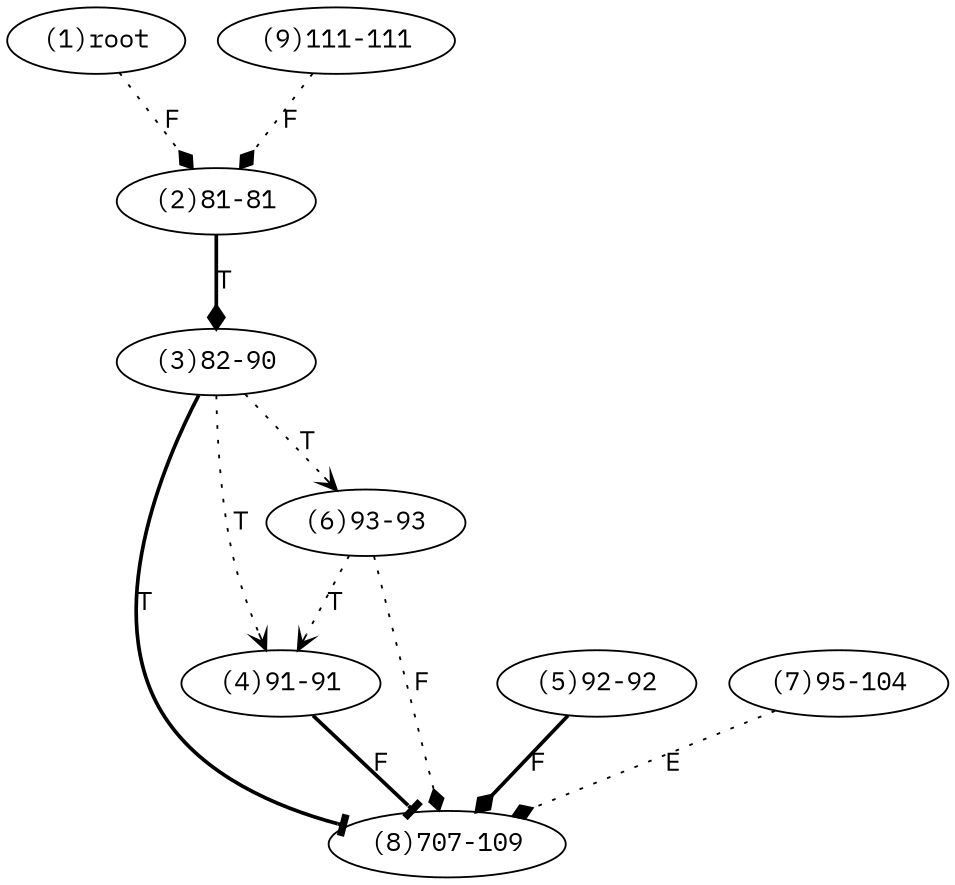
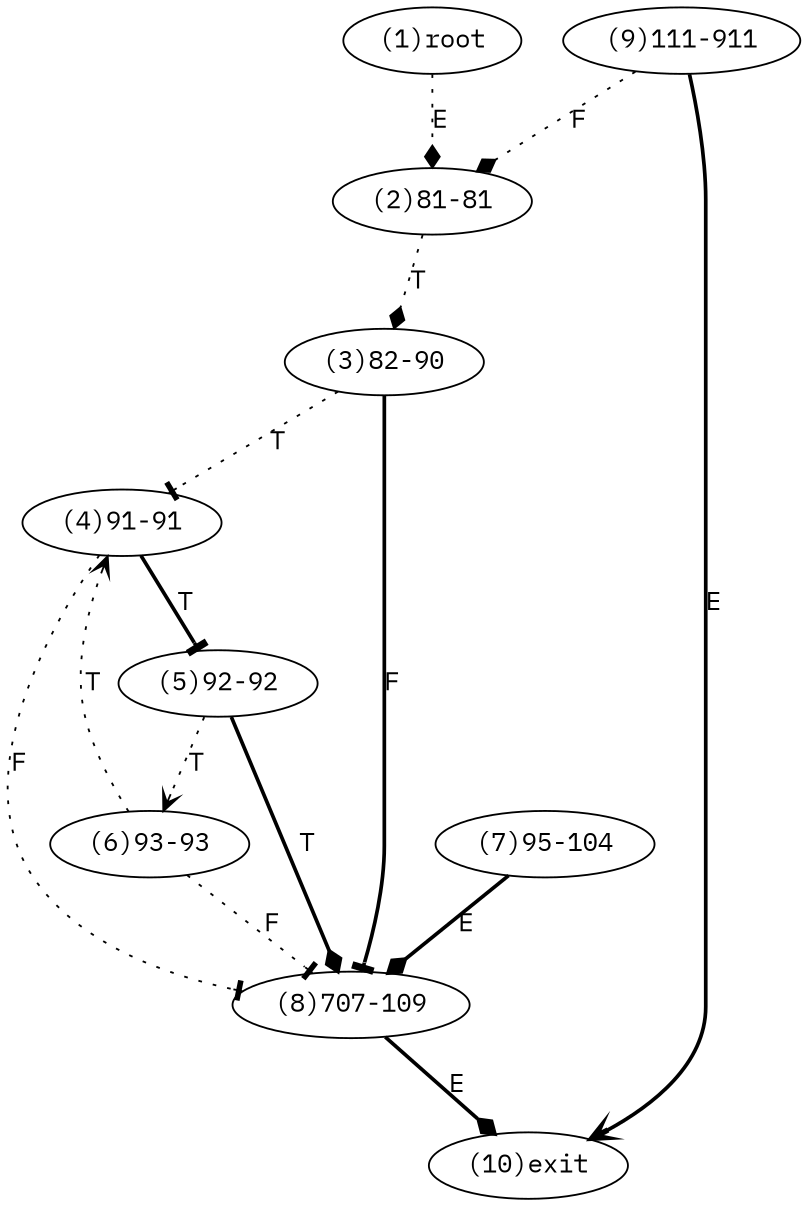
(336, 41) -> (682, 41)
(173, 121) -> (441, 121)
(216, 271) -> (412, 271)
(285, 436) -> (188, 756)
(226, 517) -> (257, 440)
none -> (168, 599)
(145, 603) -> (393, 683)
(404, 672) -> (246, 921)
(654, 759) -> (457, 917)
(361, 761) -> (13, 825)
(539, 764) -> (308, 844)
none -> (528, 1166)
